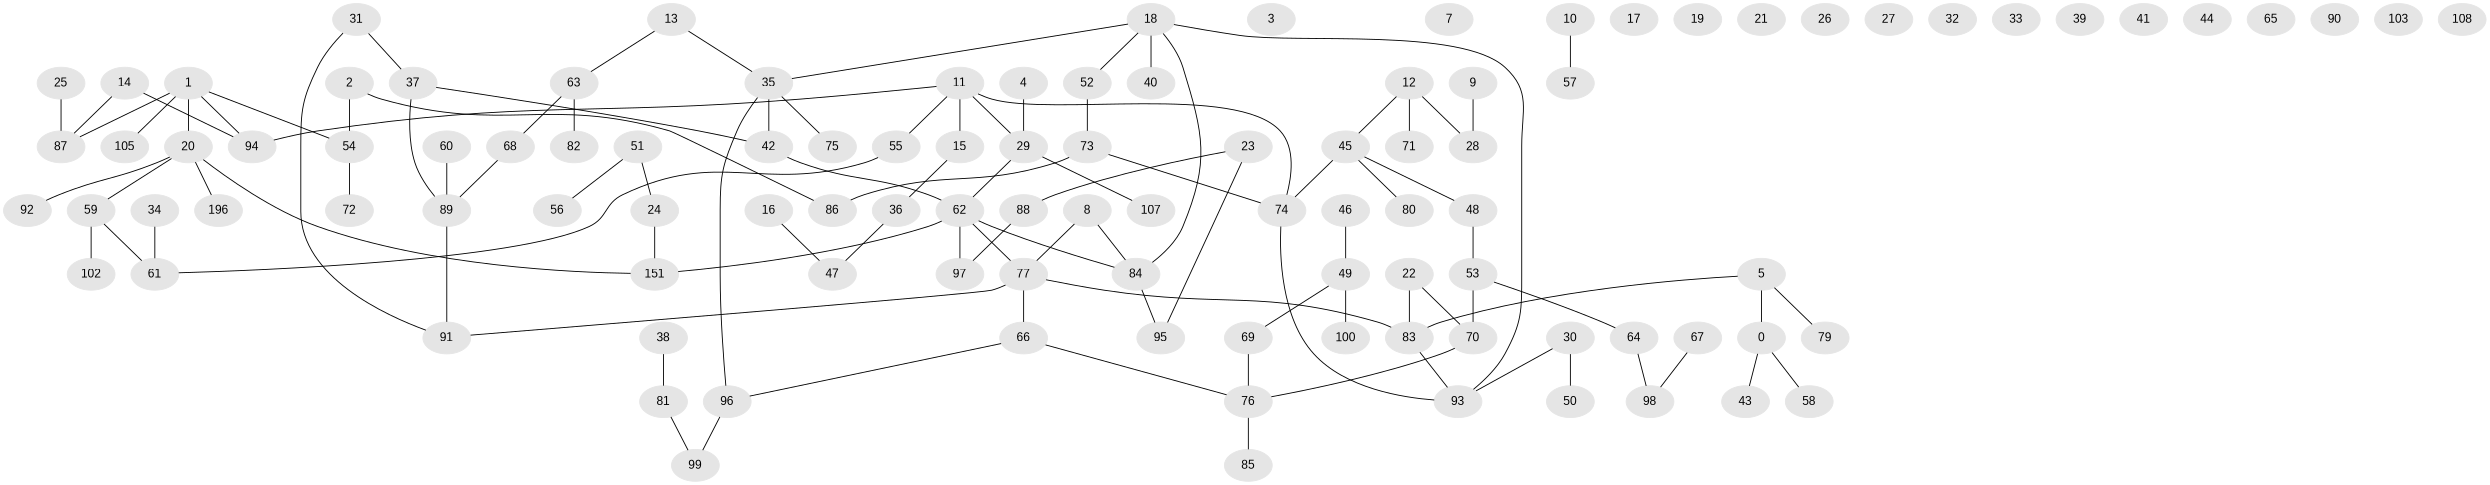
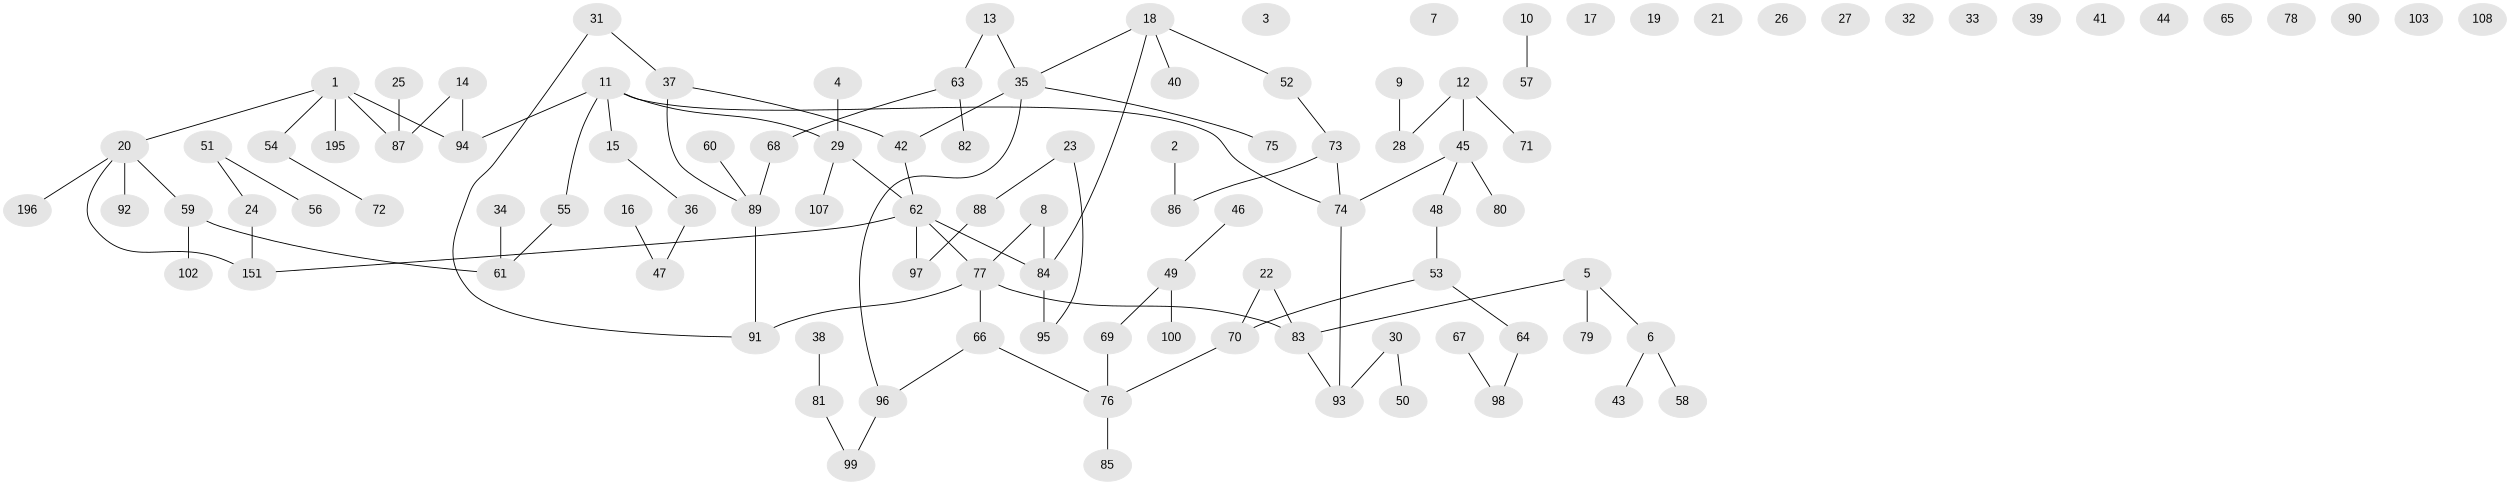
none -> (2291, 19)
(1507, 69) -> none
(349, 115) -> none
(125, 147) -> (335, 147)
(1761, 338) -> (1651, 338)
